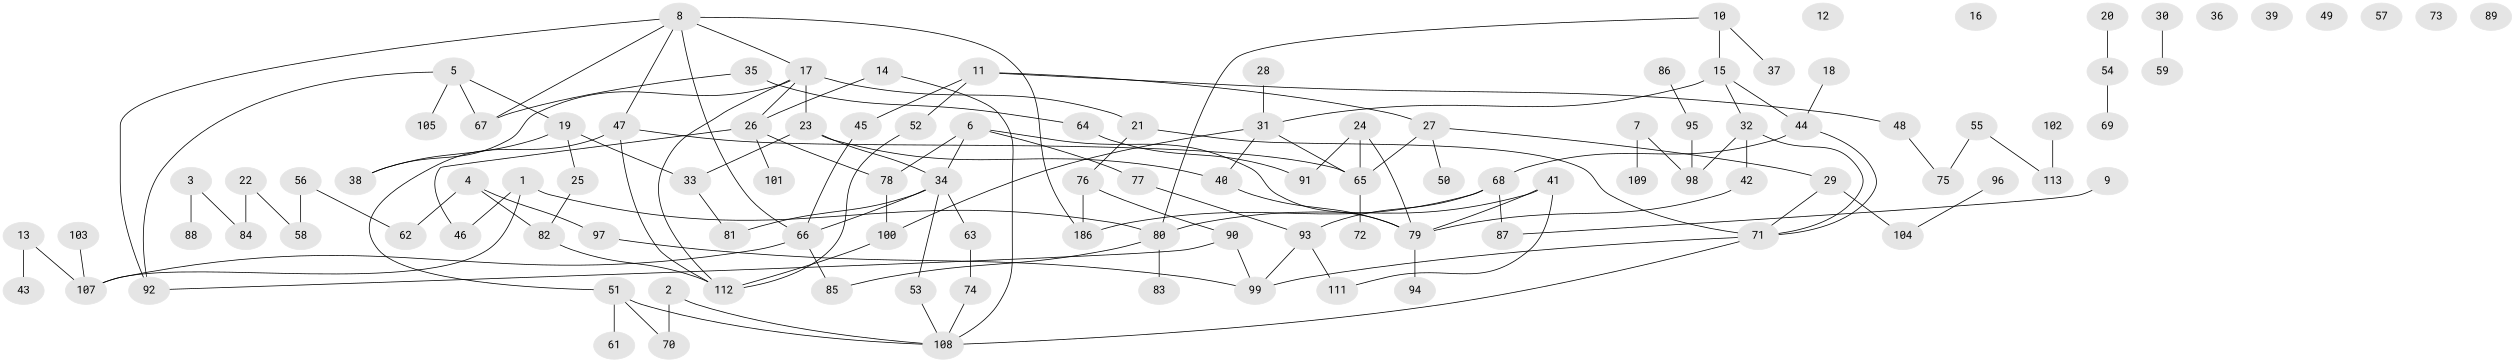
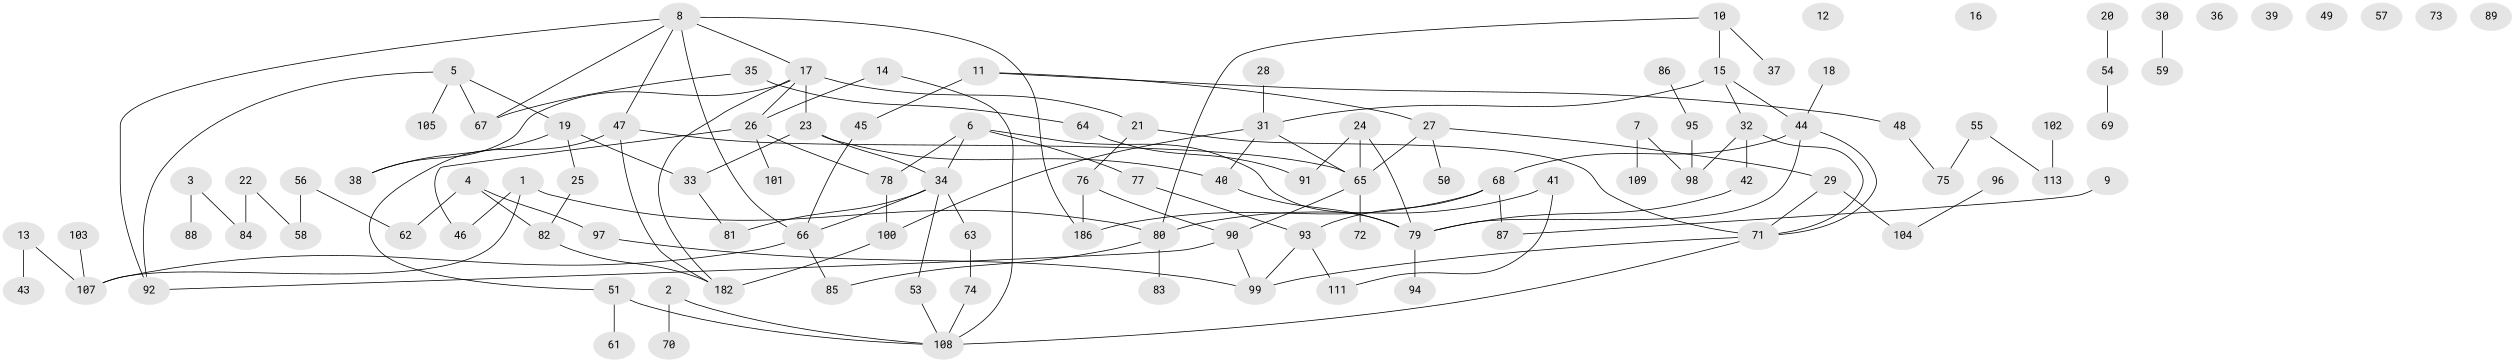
(916, 126) -> none
none -> (1316, 202)
(1486, 211) -> (1636, 219)
(724, 291) -> (724, 291)
(642, 318) -> none
